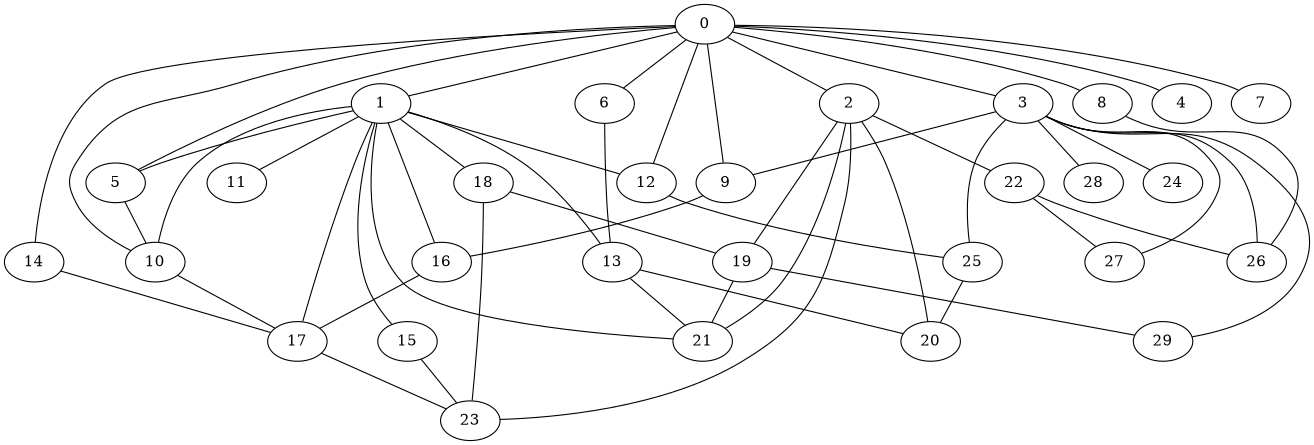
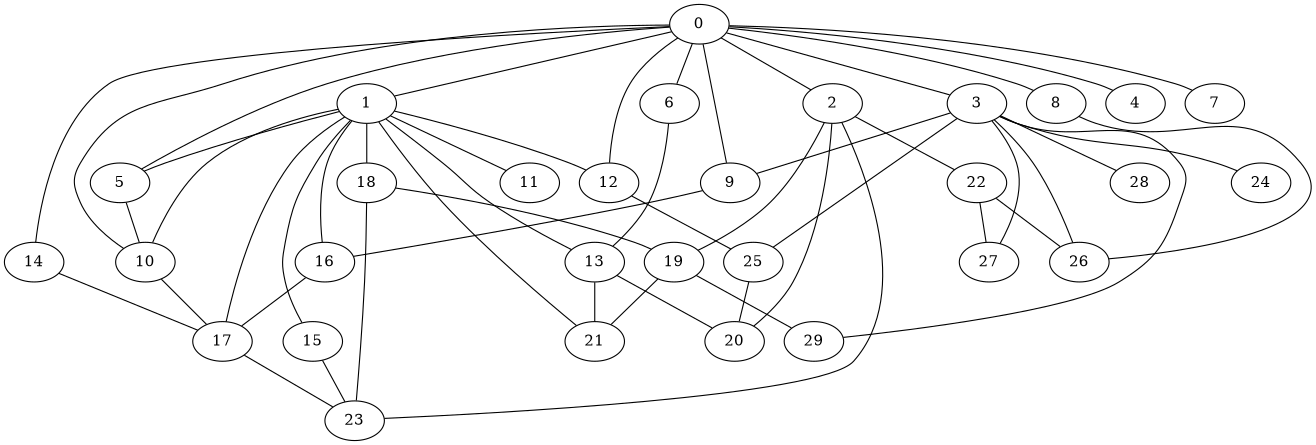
(805, 245) -> none
